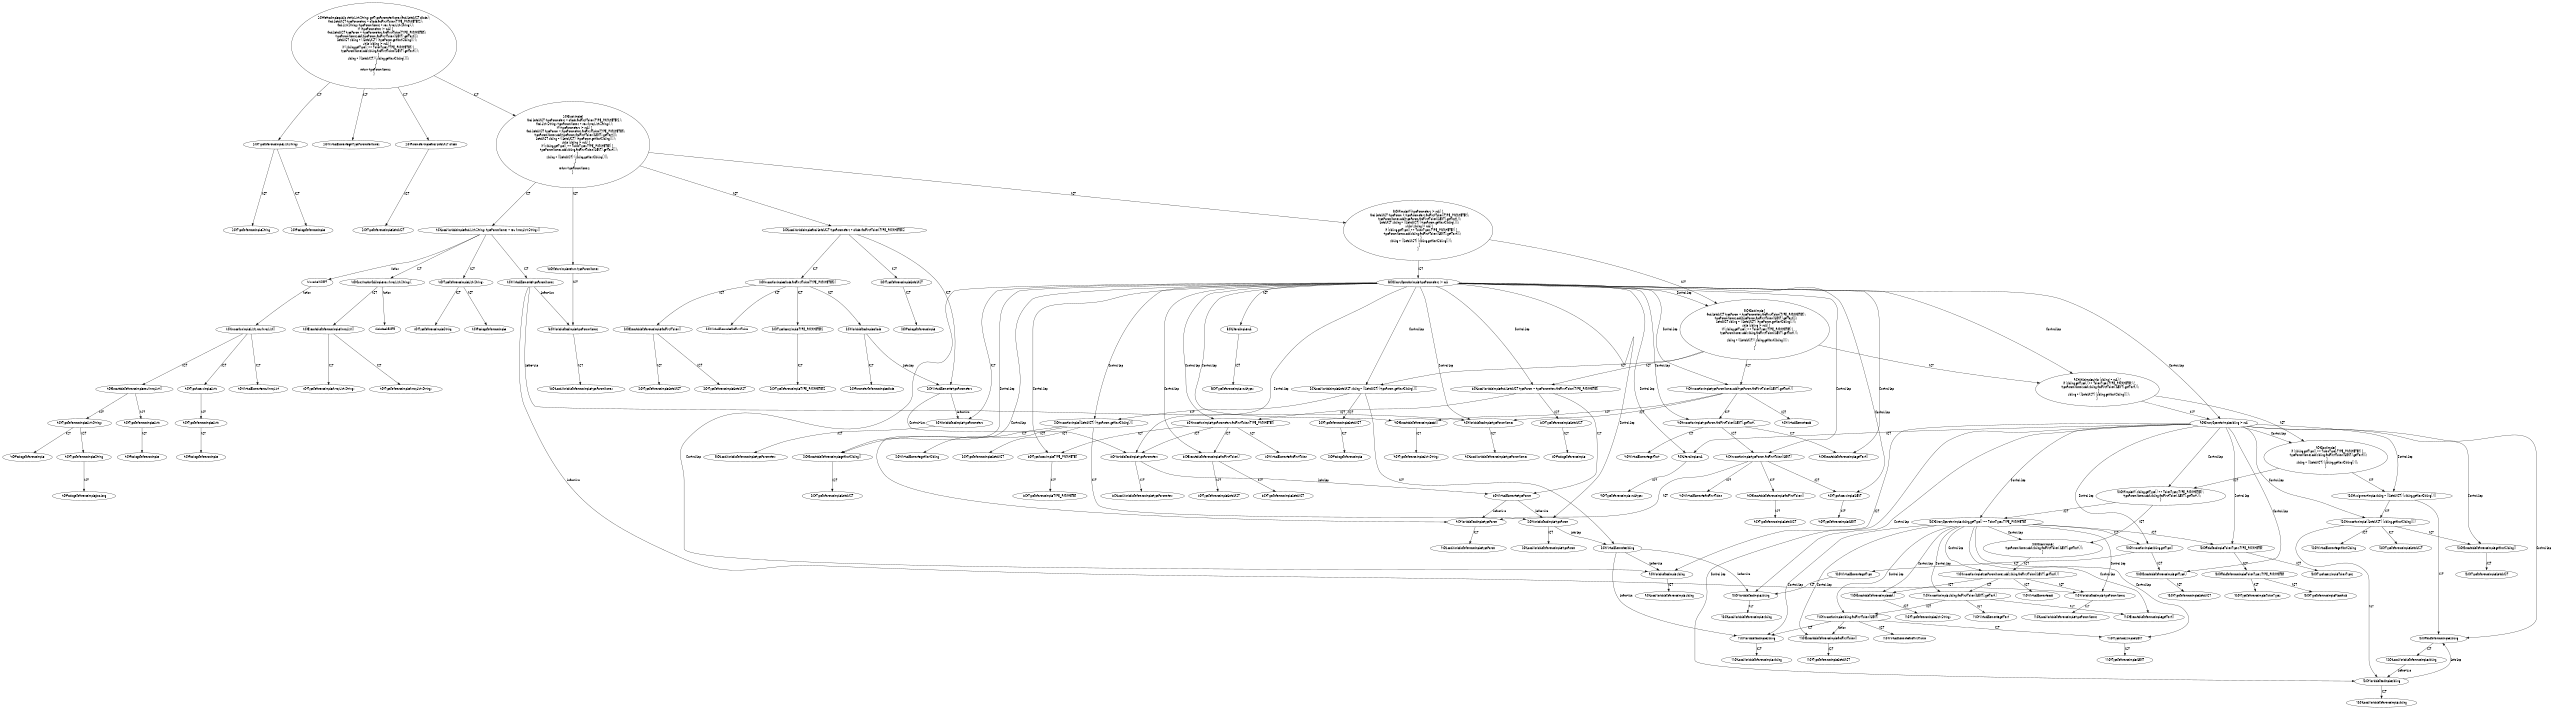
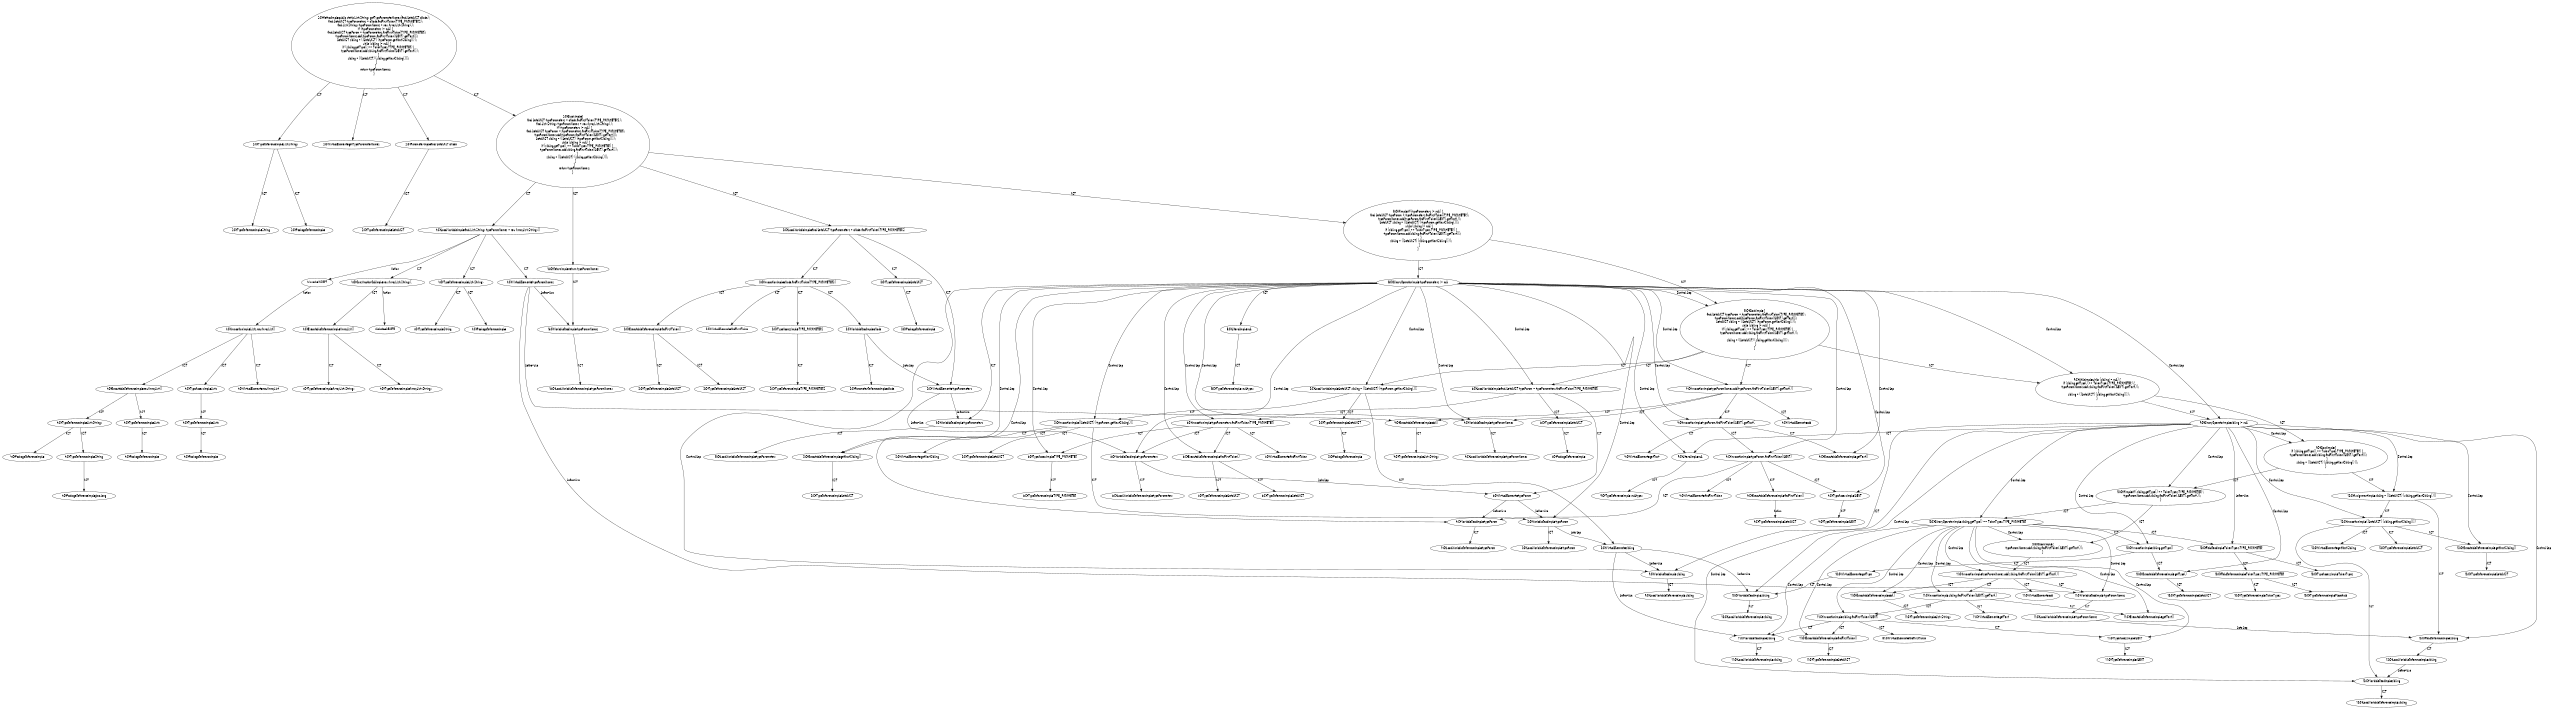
(917, 423) -> (917, 423)
(2242, 496) -> (2242, 496)
(1778, 511) -> (1778, 511)
(1842, 628) -> (1842, 628)
(1904, 639) -> (1904, 639)
(2437, 671) -> (2252, 630)
